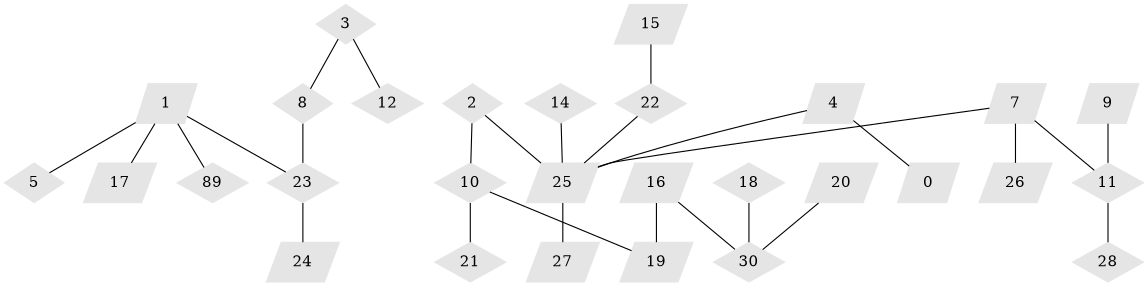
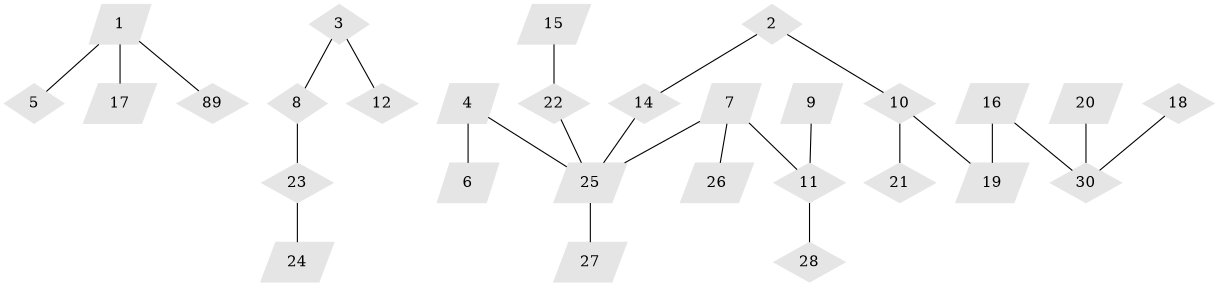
(513, 139) -> (709, 64)
(236, 144) -> none
(928, 183) -> (468, 183)
